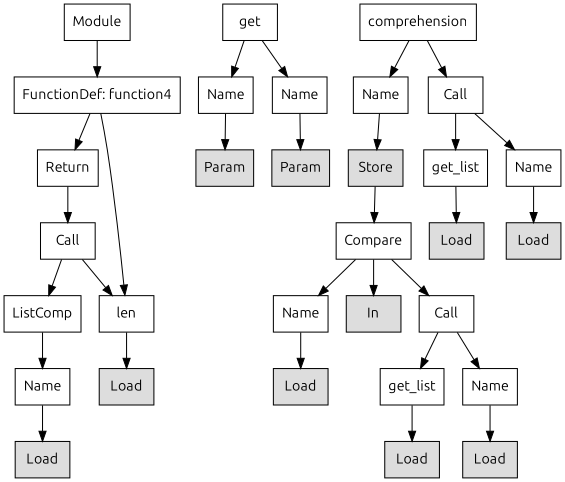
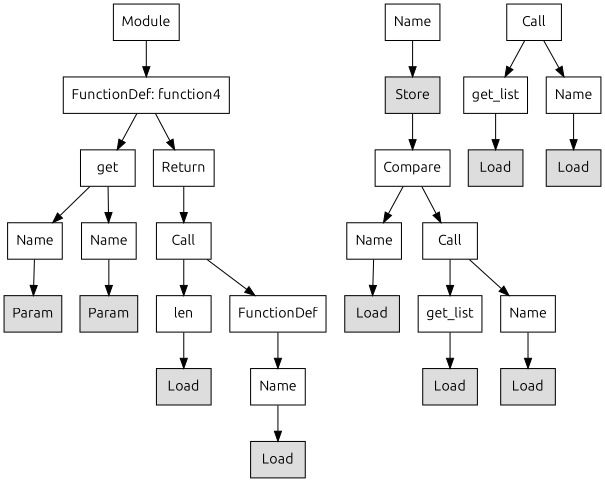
(418, 22) -> none
(114, 199) -> (129, 127)
(43, 314) -> (278, 314)
(374, 314) -> none
